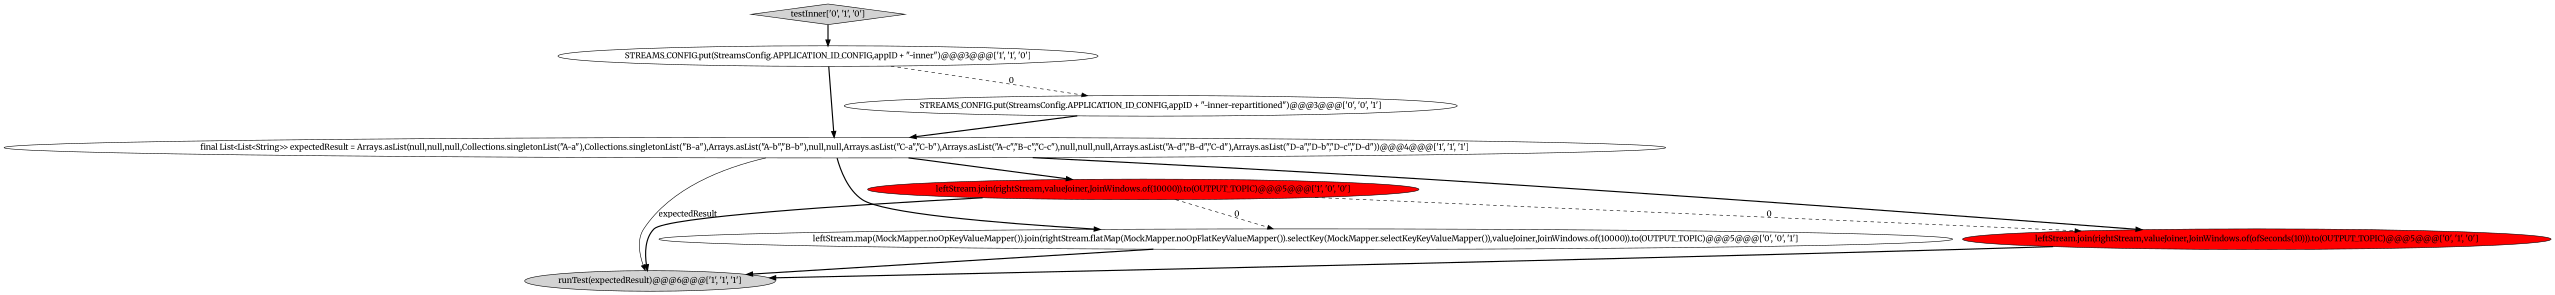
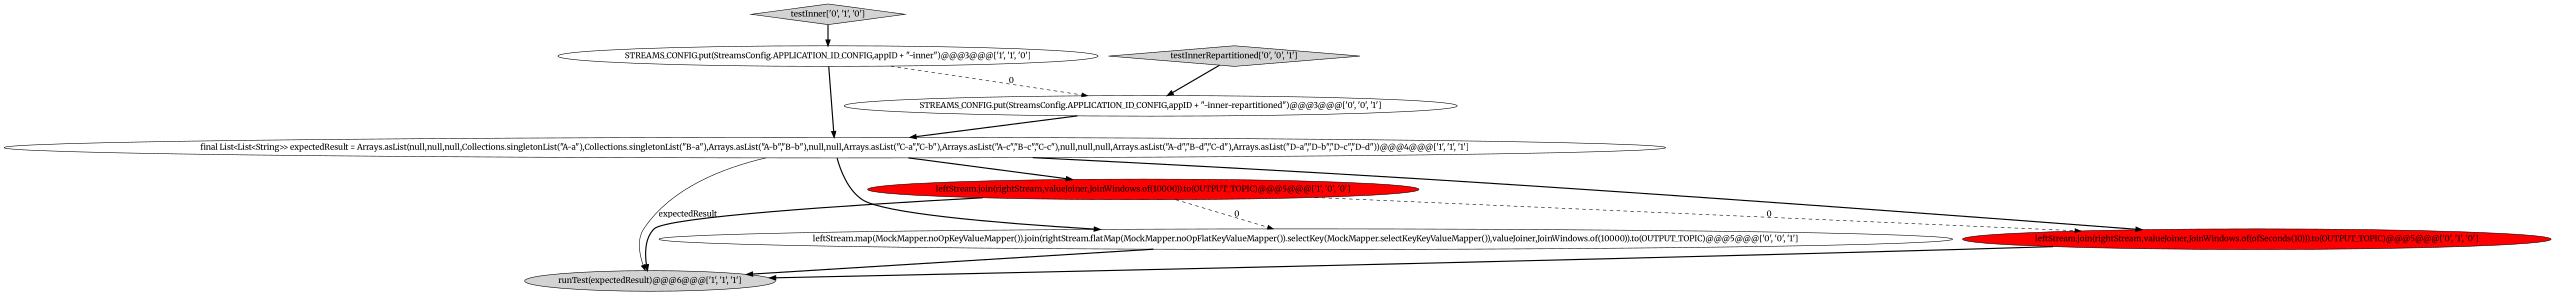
none -> (1234, 56)
